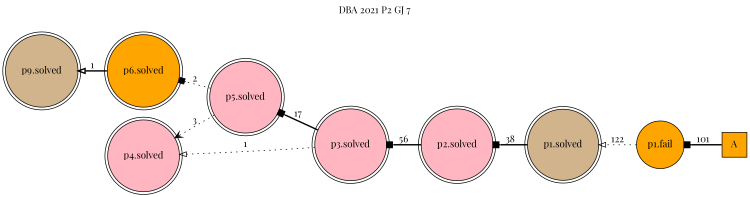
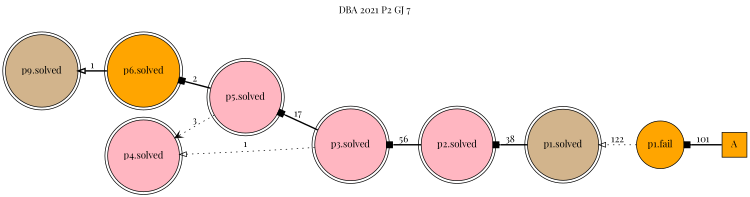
(198, 85) -> (198, 85)
